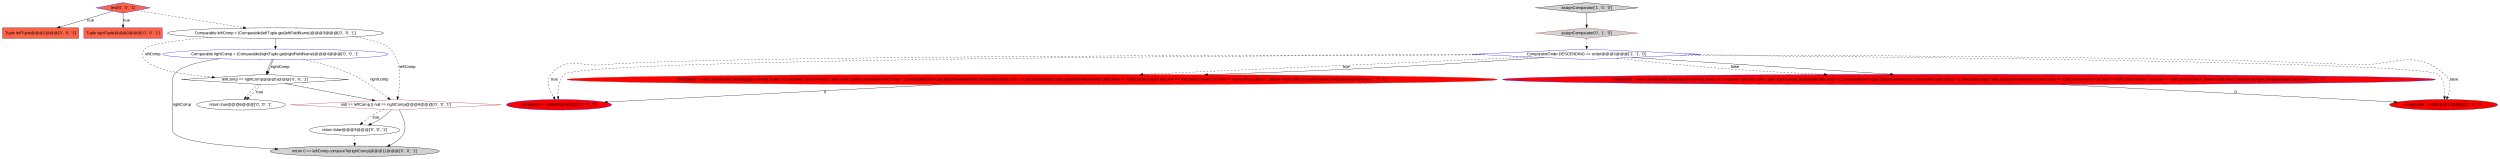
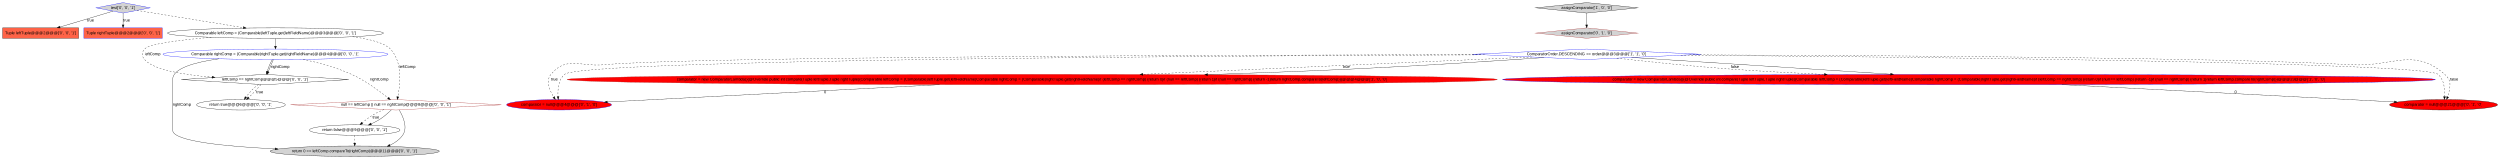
(123, 8) -> (123, 8)
(1587, 42) -> none
(329, 92) -> none
